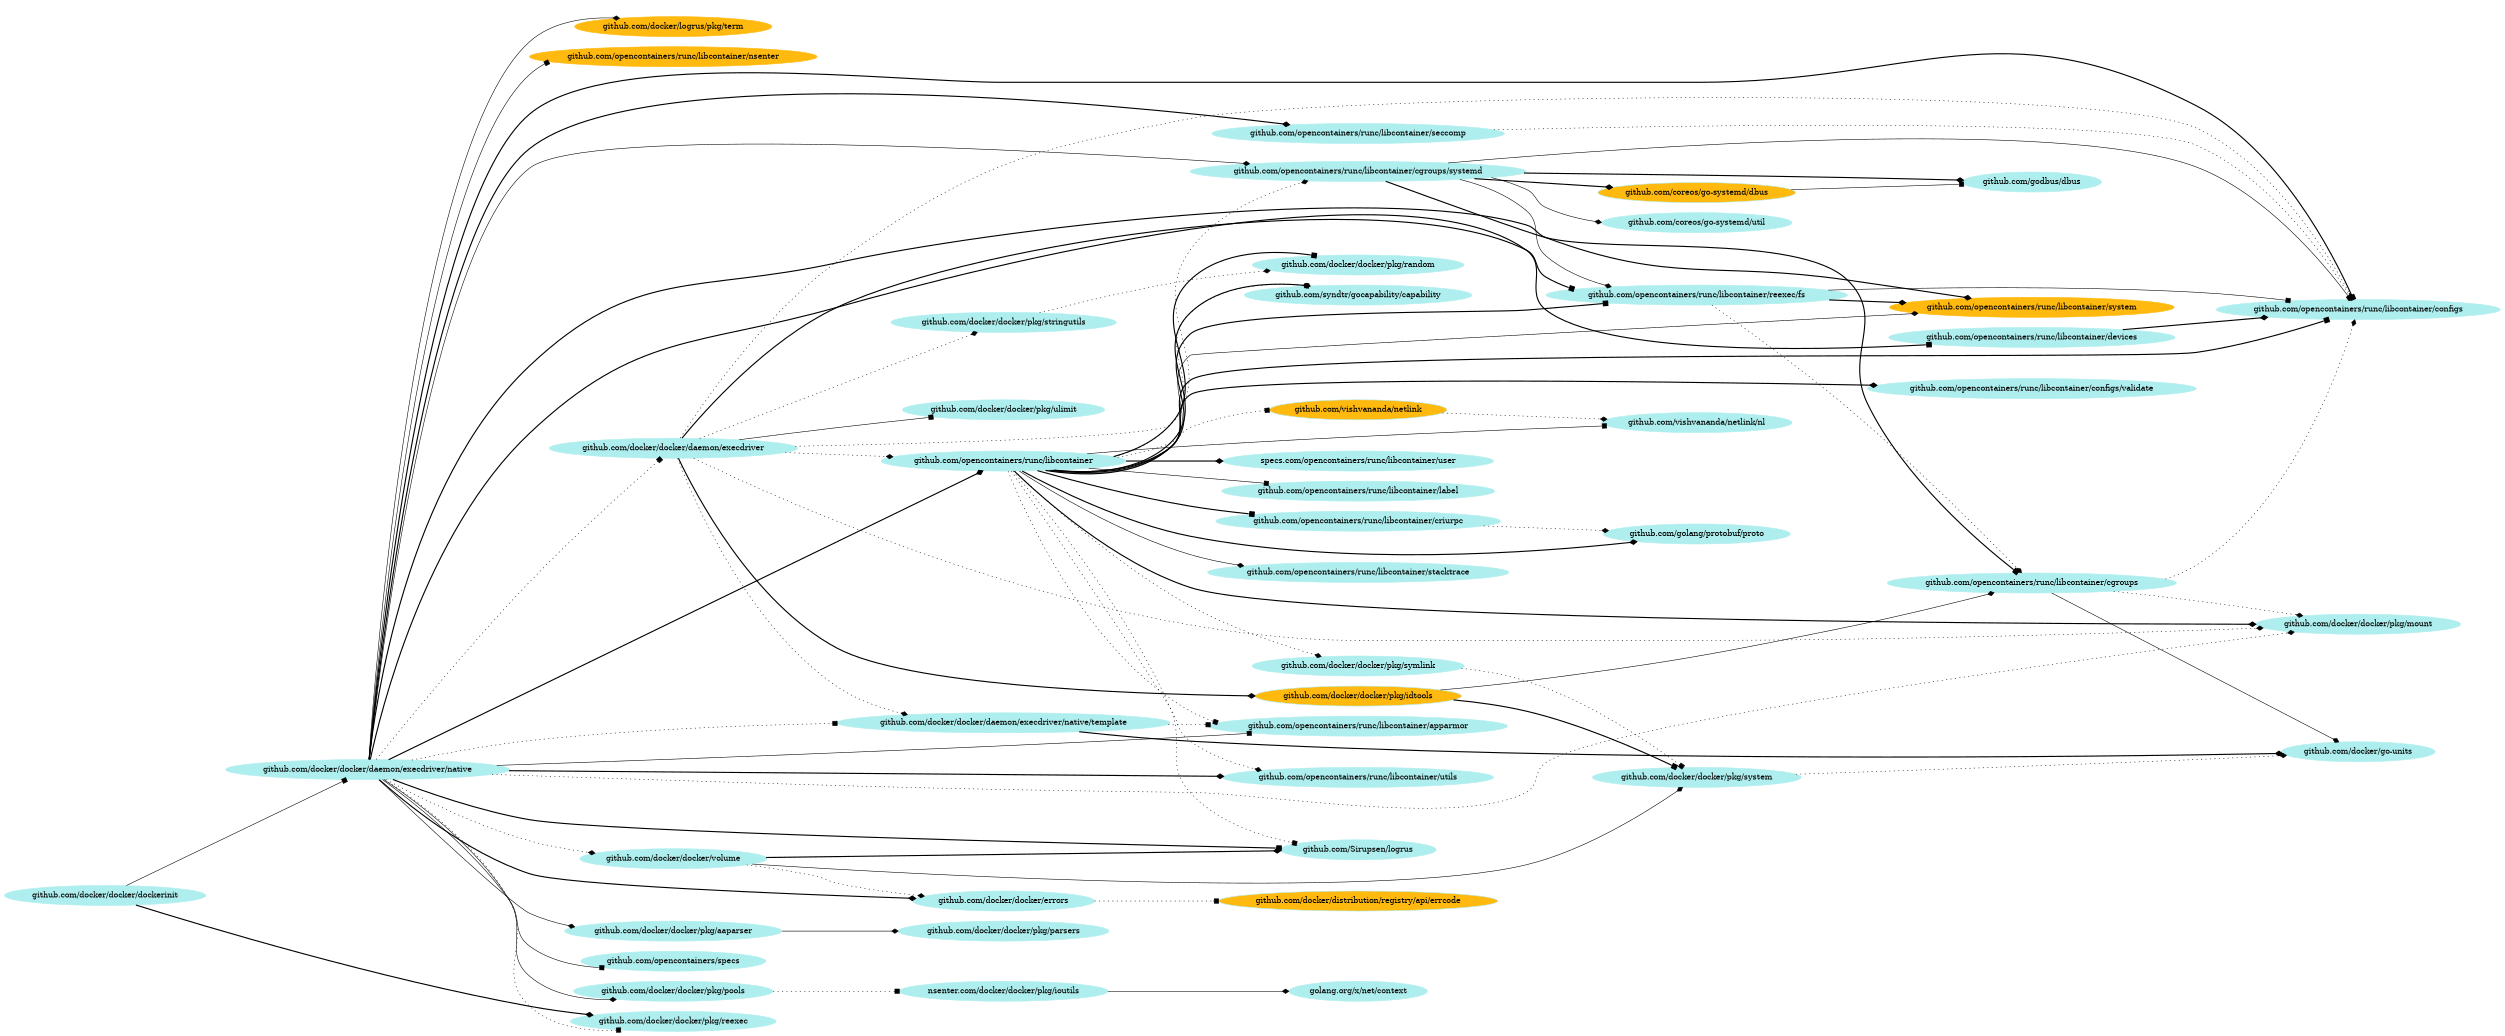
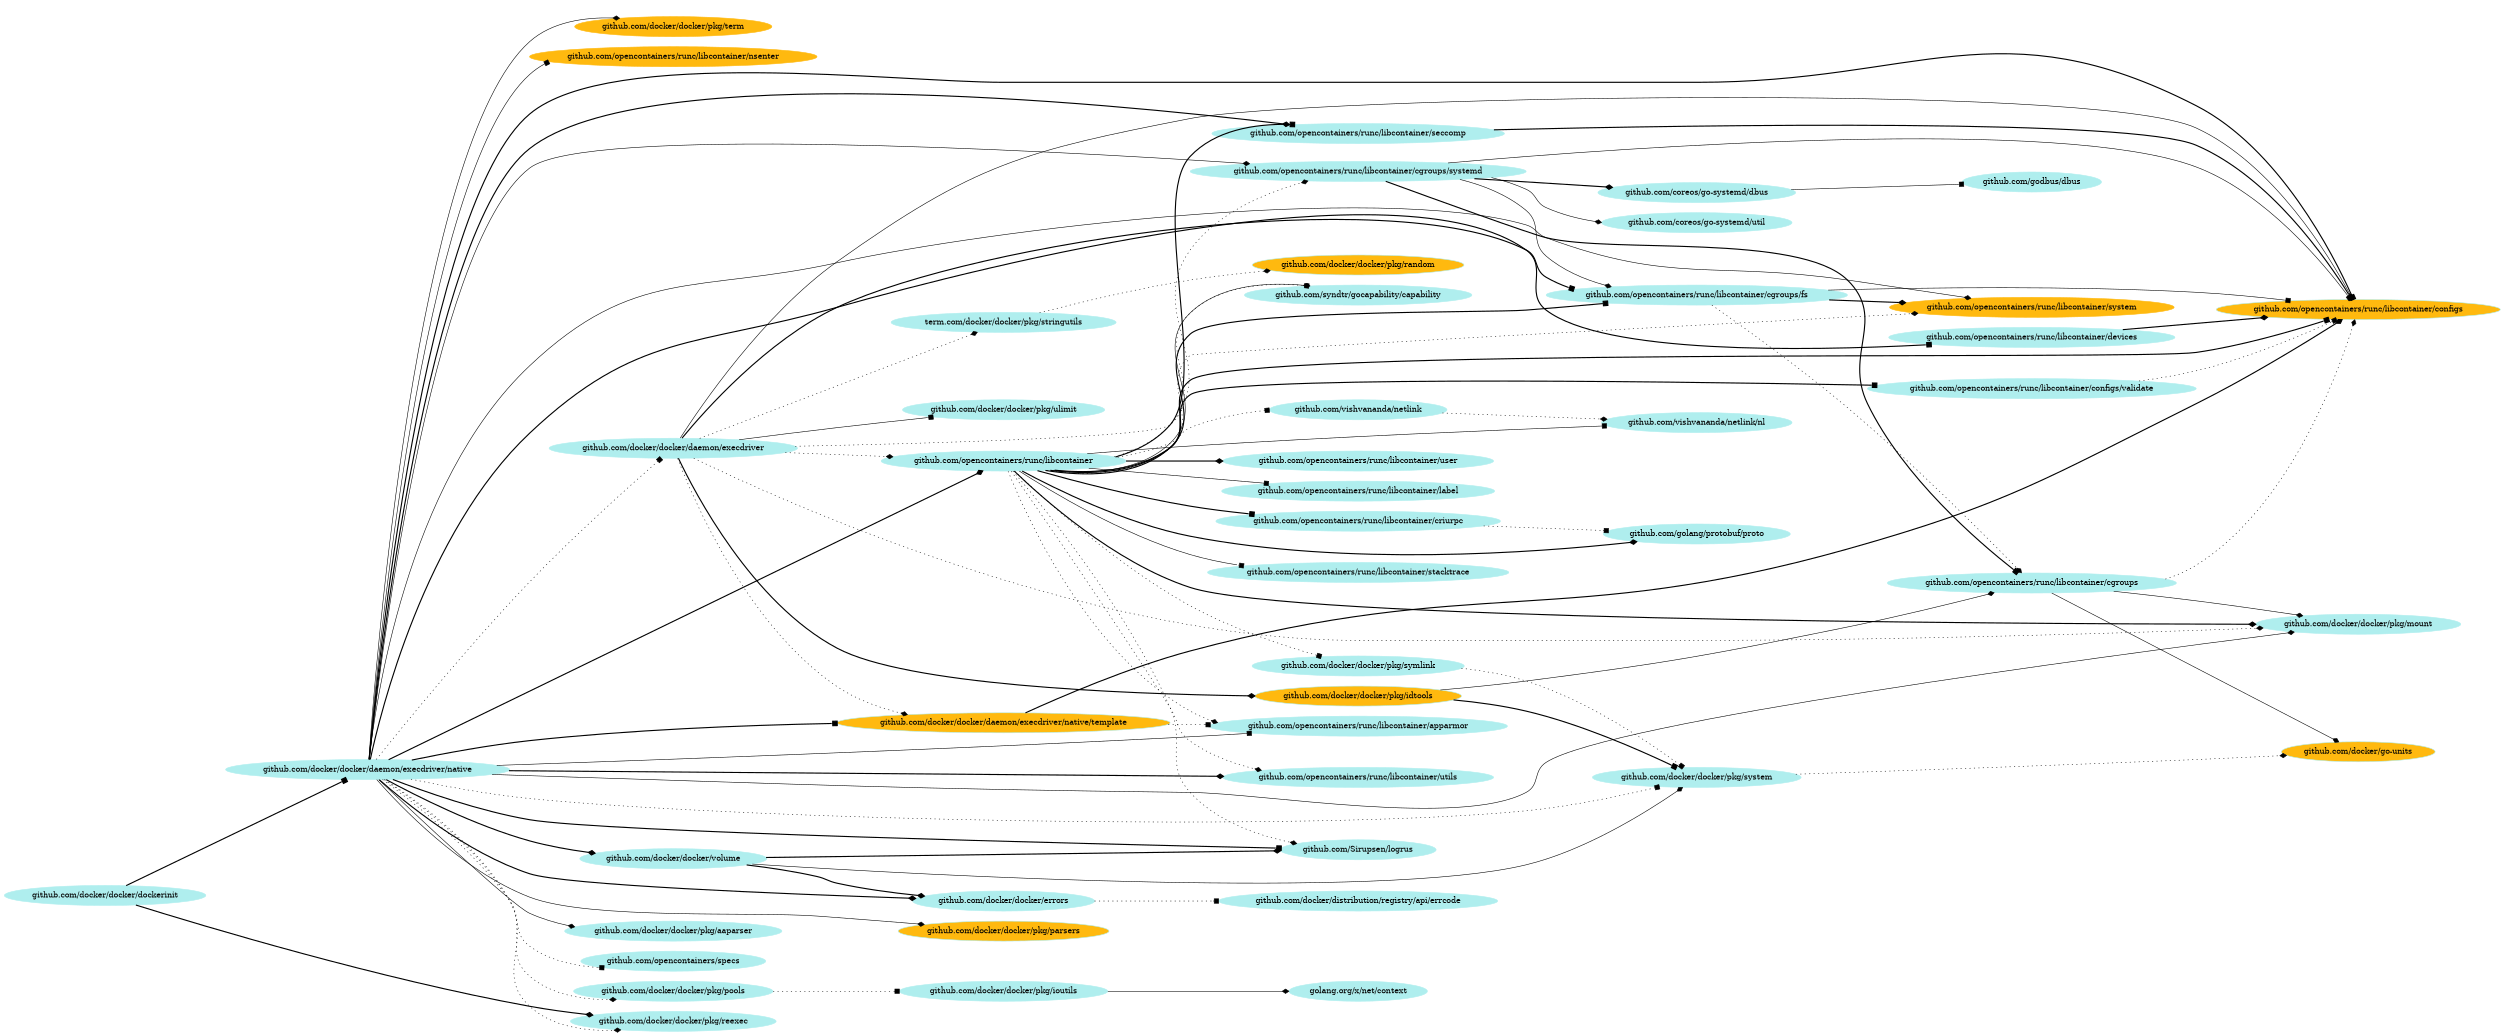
(673, 27) -> (673, 27)
(1497, 101) -> (1497, 101)
(1954, 126) -> (1954, 126)
(1740, 176) -> none
(1697, 193) -> (1697, 193)
(1023, 232) -> (1023, 232)
(1358, 265) -> (1358, 265)
(1697, 295) -> (1697, 295)
(2358, 310) -> (2358, 310)
(1004, 322) -> (1004, 322)
(1174, 322) -> (1177, 258)
(1436, 340) -> (1436, 340)
none -> (2237, 359)
(1181, 380) -> (1181, 380)
(1440, 381) -> (1440, 381)
(1358, 410) -> (1358, 410)
(1358, 461) -> (1358, 461)
(1543, 528) -> (1543, 528)
(1124, 529) -> (1124, 529)
(1153, 583) -> (1153, 583)
(2205, 602) -> (2205, 602)
(1088, 615) -> (1088, 615)
(1152, 671) -> (1152, 671)
(1004, 723) -> (1004, 723)
(621, 733) -> (621, 733)
(2358, 752) -> (2358, 752)
(1677, 756) -> (1700, 582)
(1405, 808) -> (1405, 808)
none -> (1032, 821)
(484, 825) -> (484, 825)
(234, 834) -> (234, 834)
(832, 882) -> (832, 882)
(1358, 901) -> (1358, 901)
(837, 931) -> (626, 912)
(1004, 931) -> (1004, 931)
(523, 939) -> (523, 939)
(519, 962) -> (519, 962)
(514, 969) -> (514, 969)
(1004, 991) -> (1004, 991)
